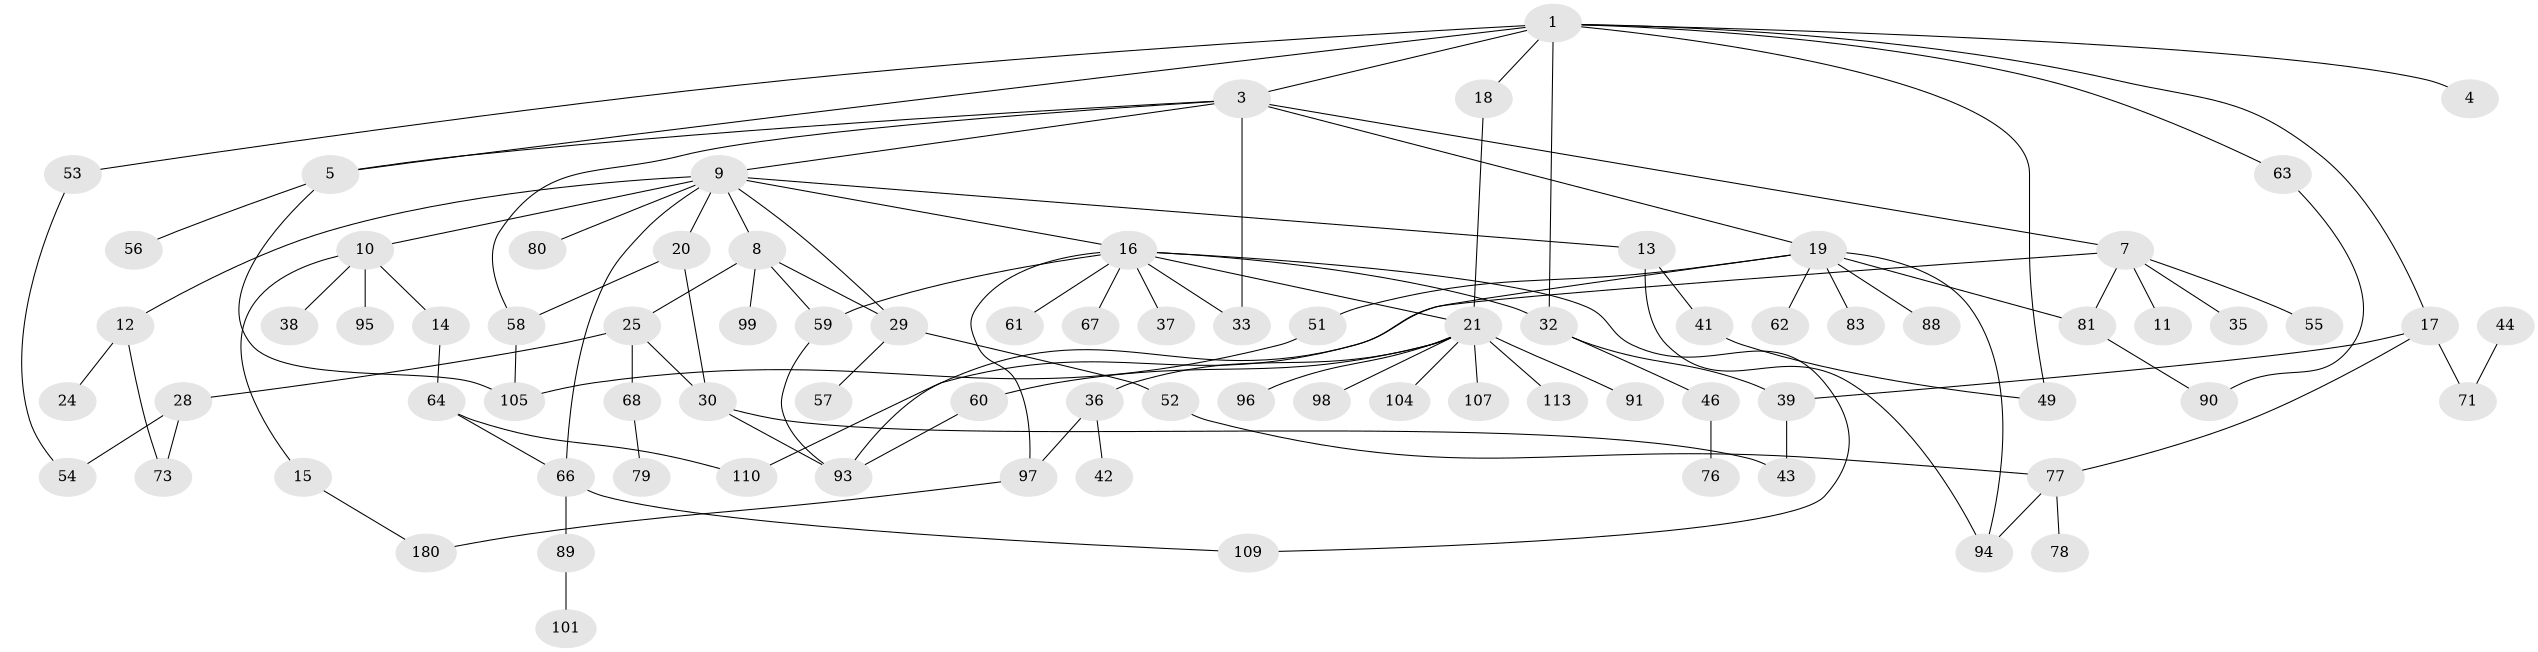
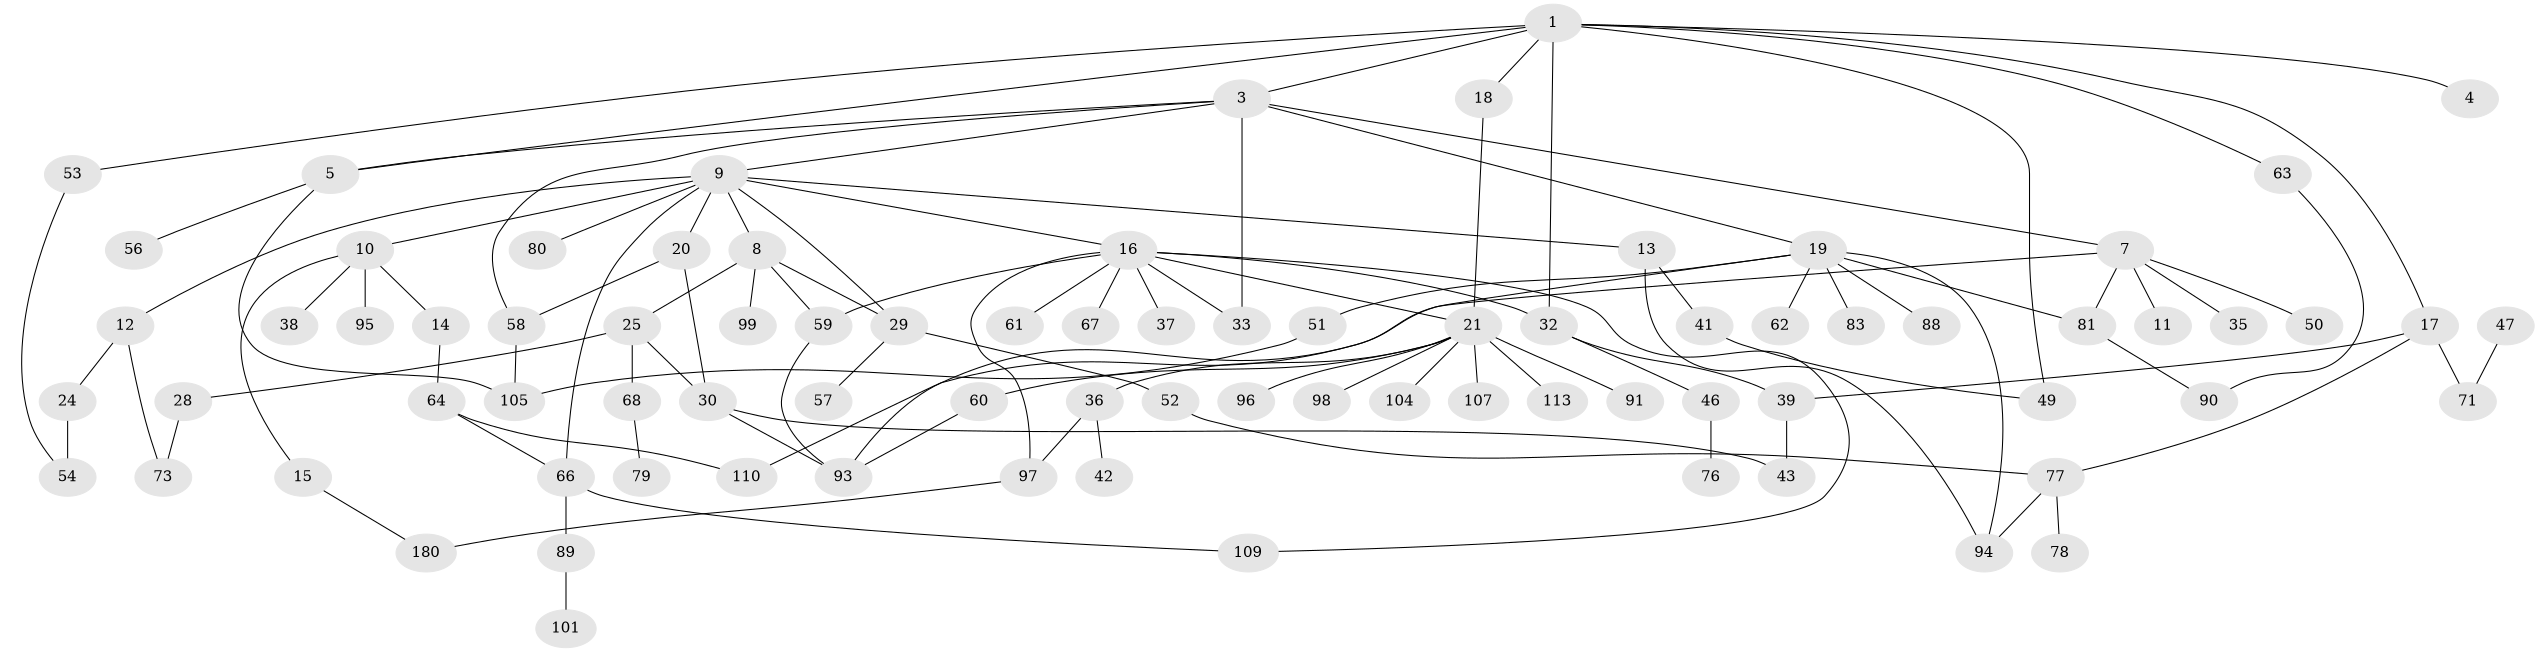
(2314, 326) -> (2314, 326)
(2506, 326) -> (2506, 326)
(125, 440) -> (68, 440)
